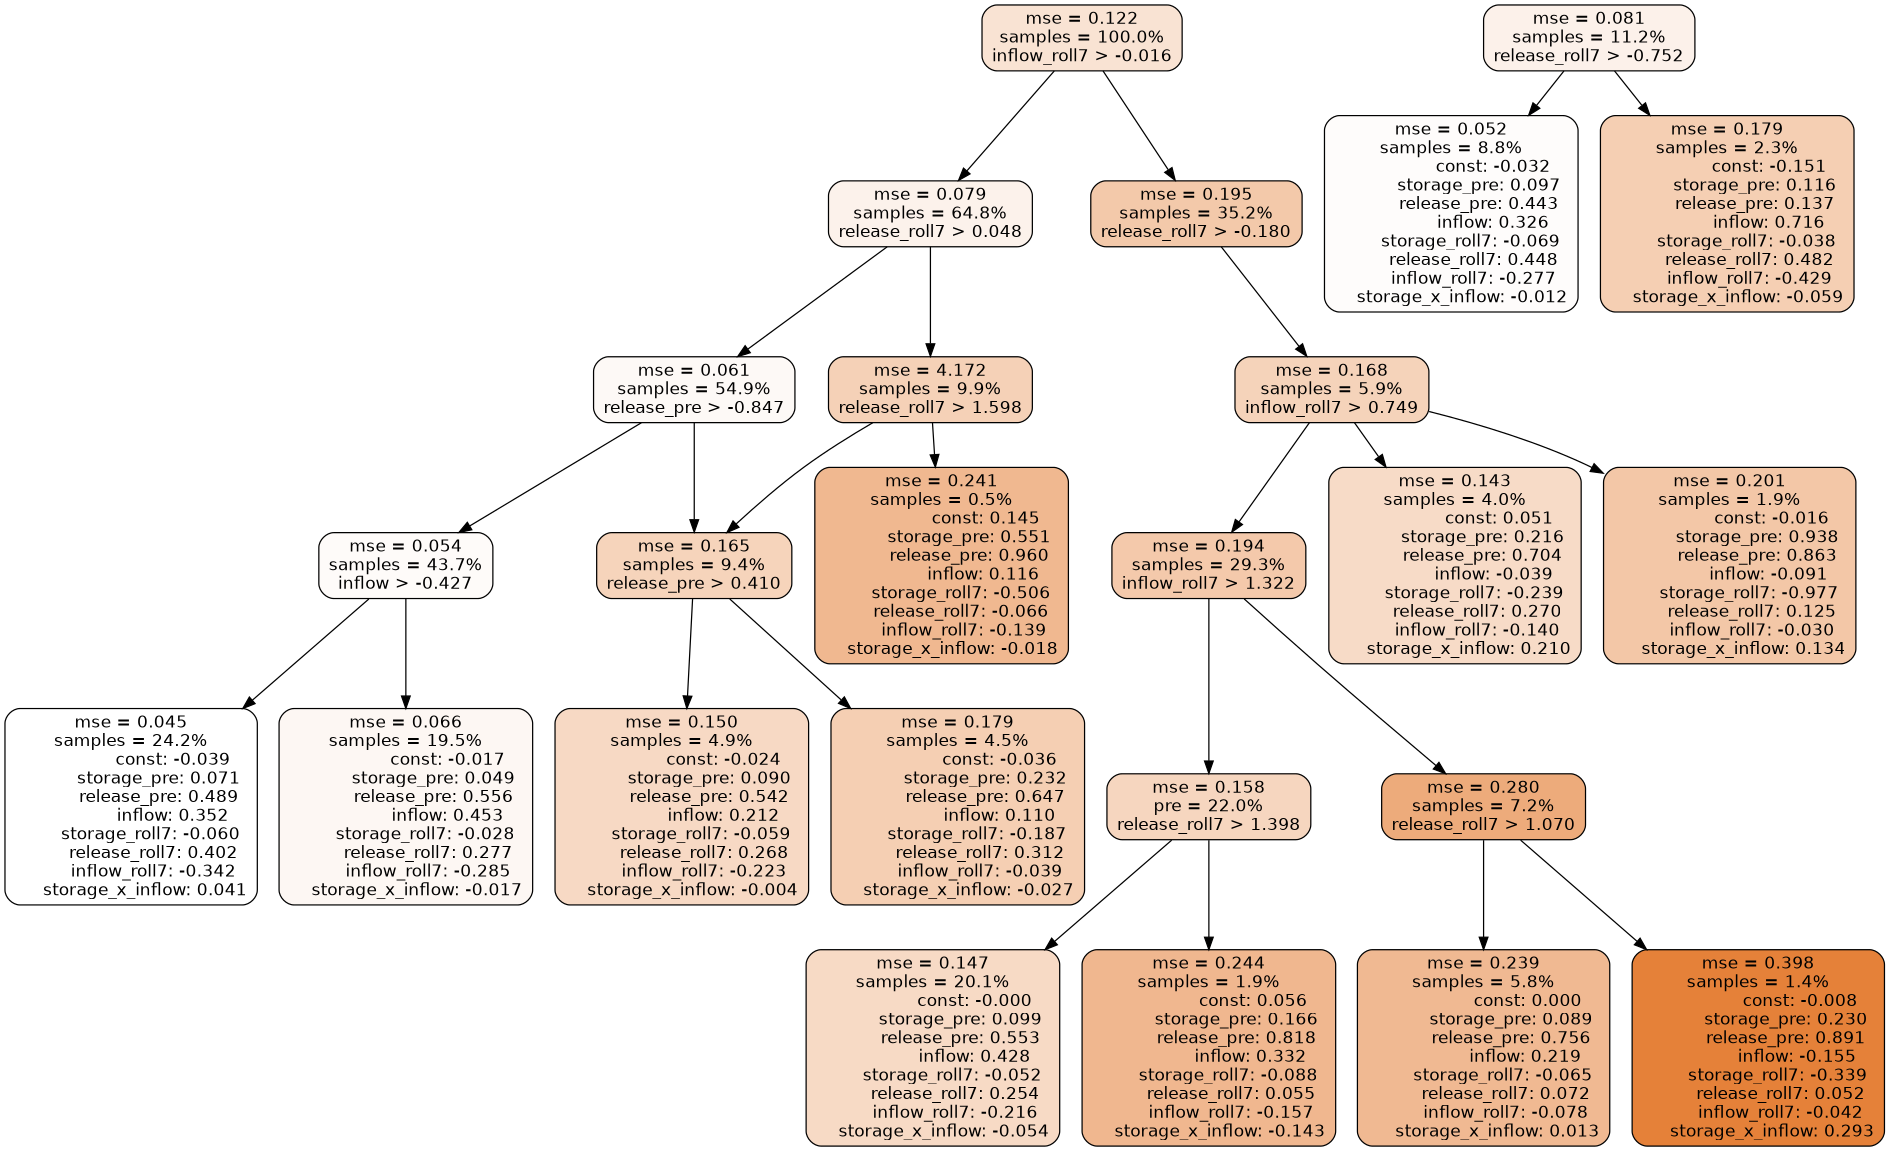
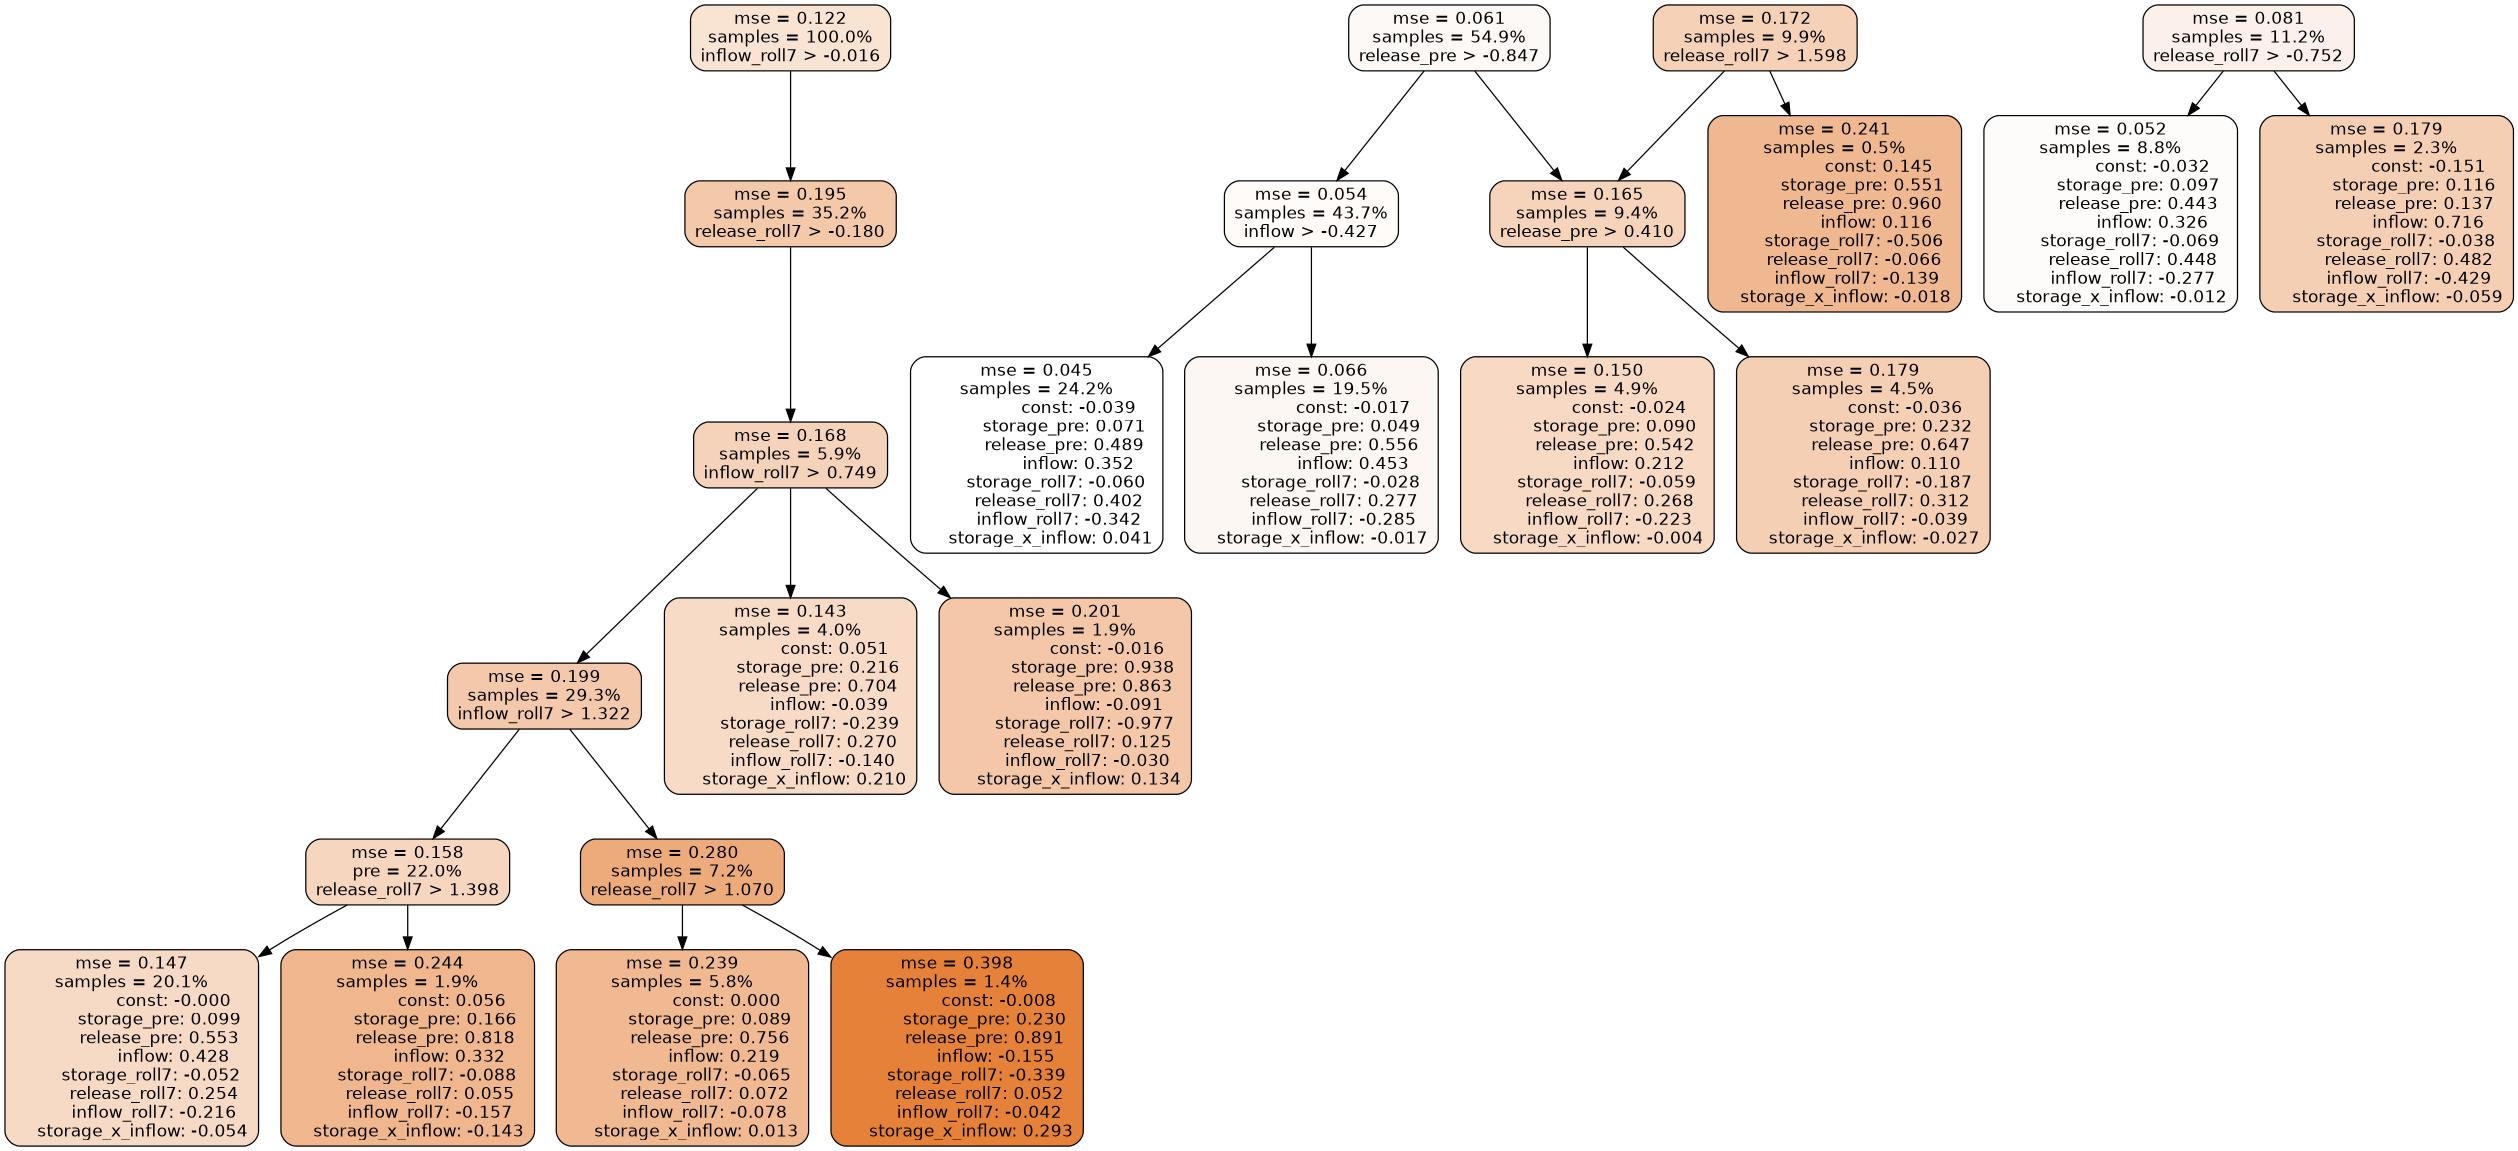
(930, 214) -> none
(930, 390) -> (1755, 38)
(1209, 566) -> (544, 696)
